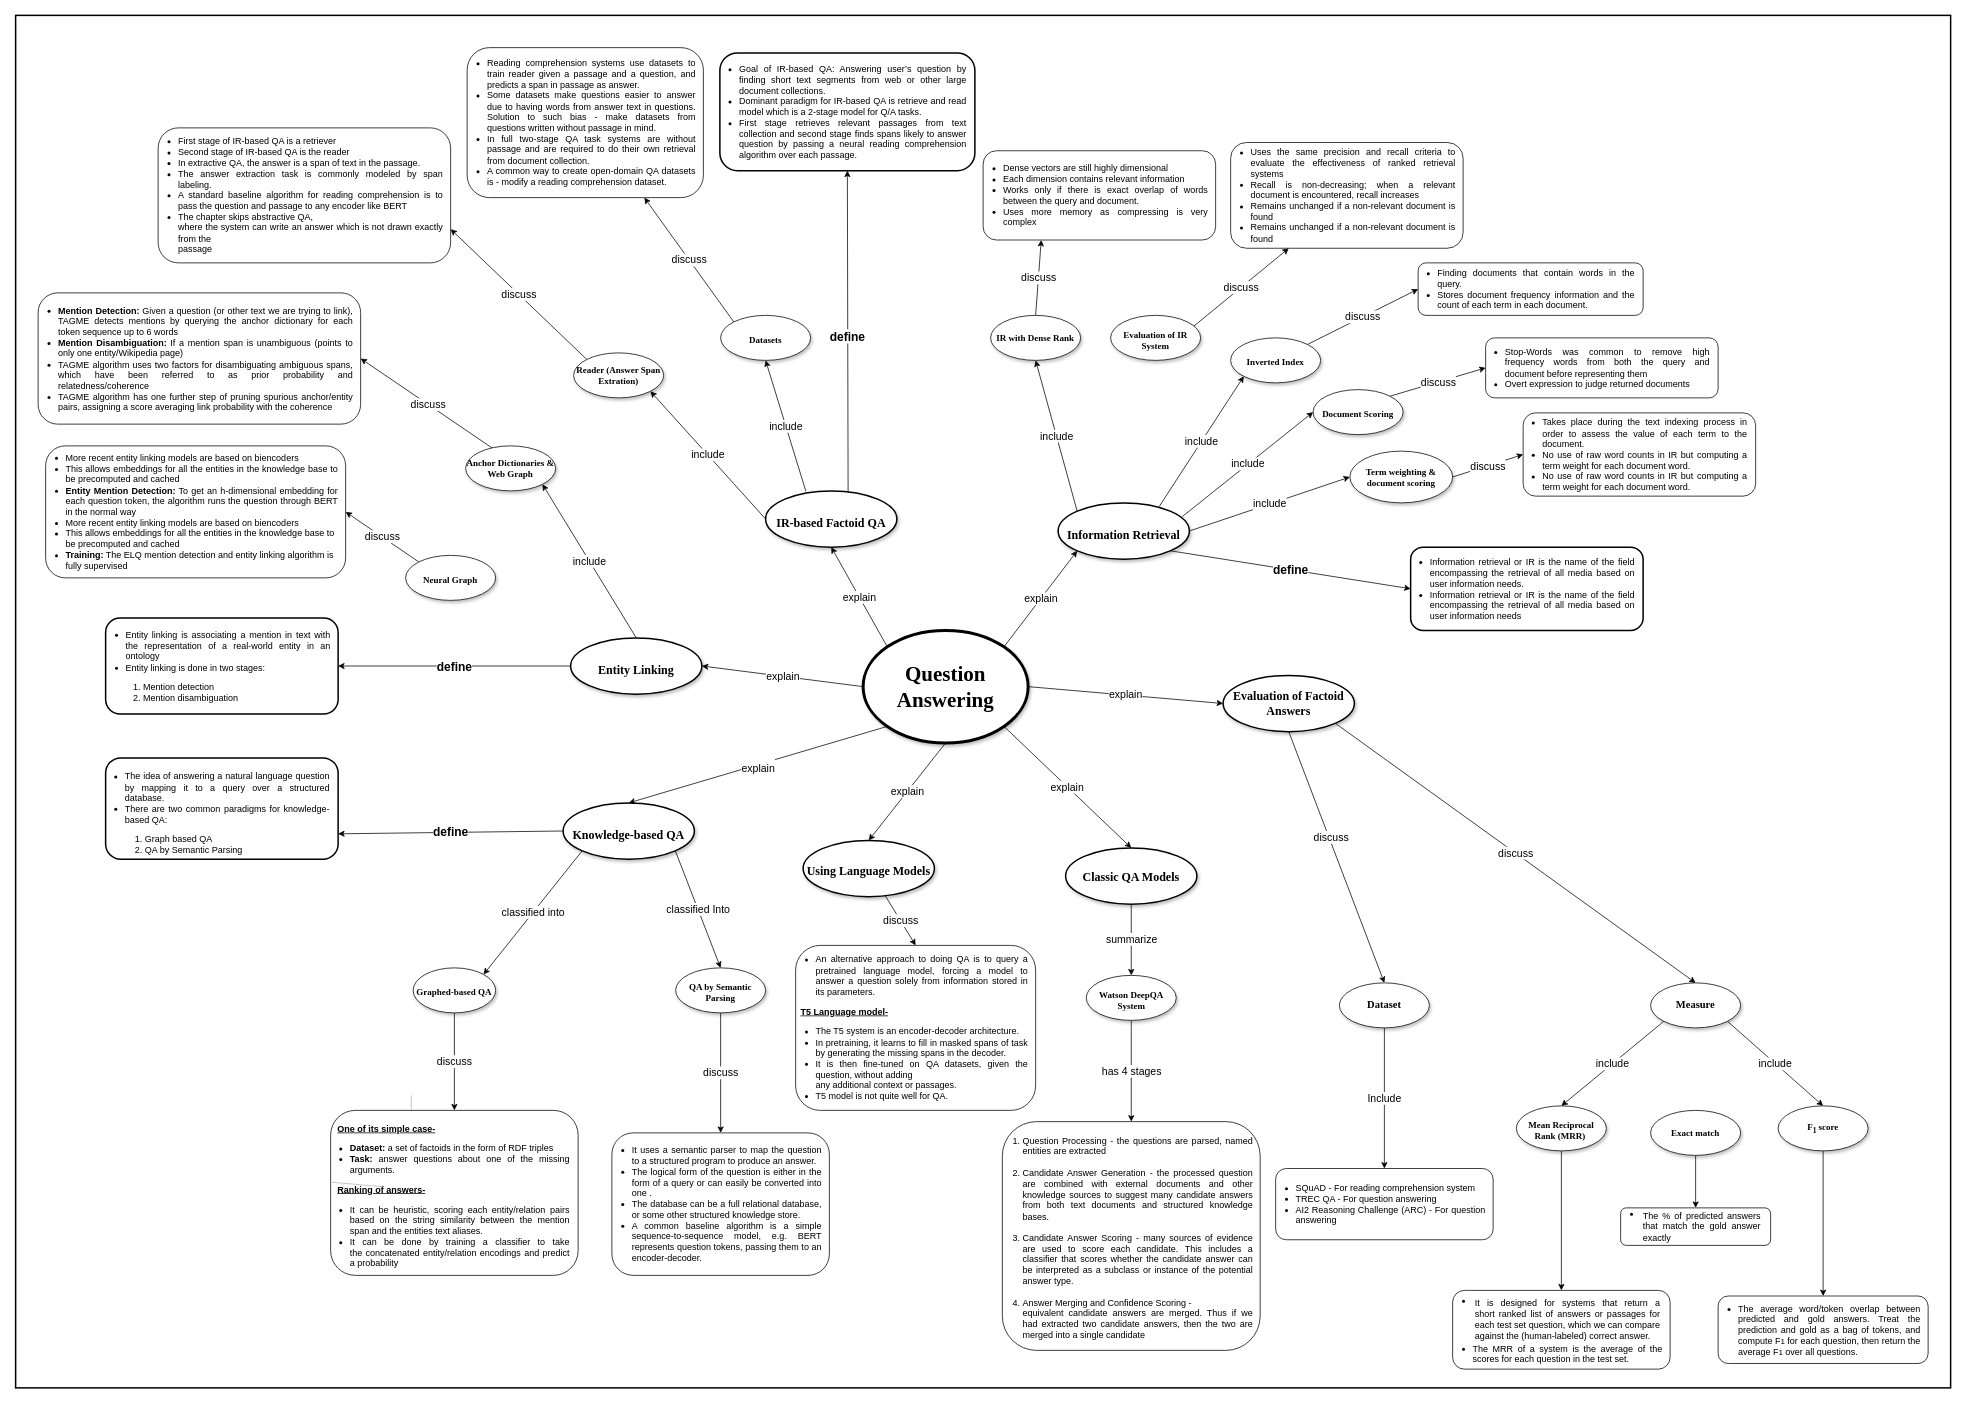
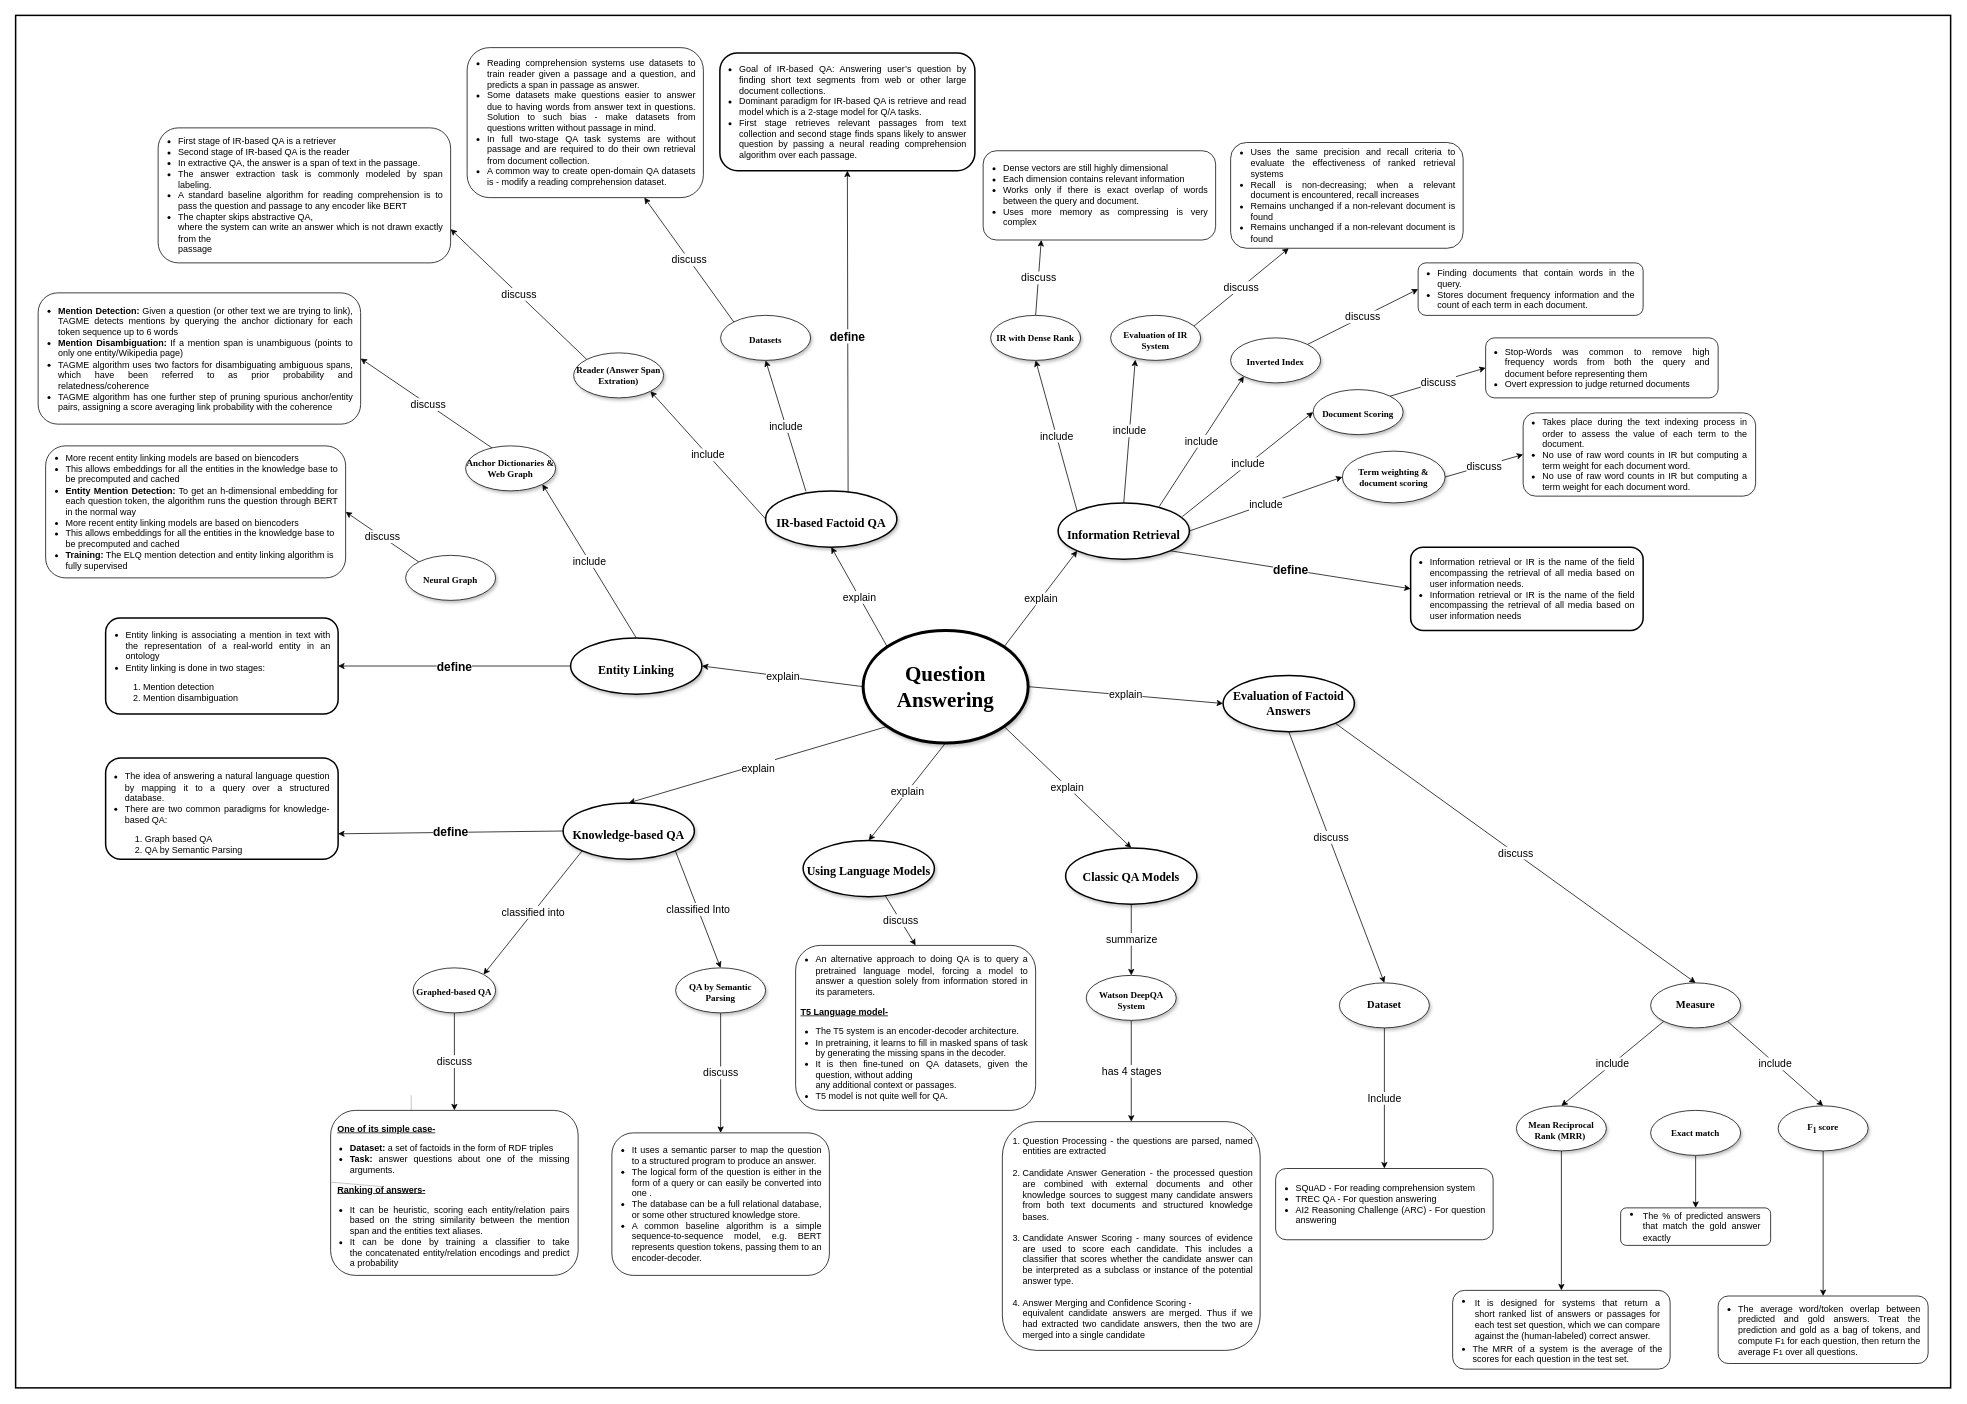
none -> (1129, 432)
(1401, 477) -> (1394, 477)
